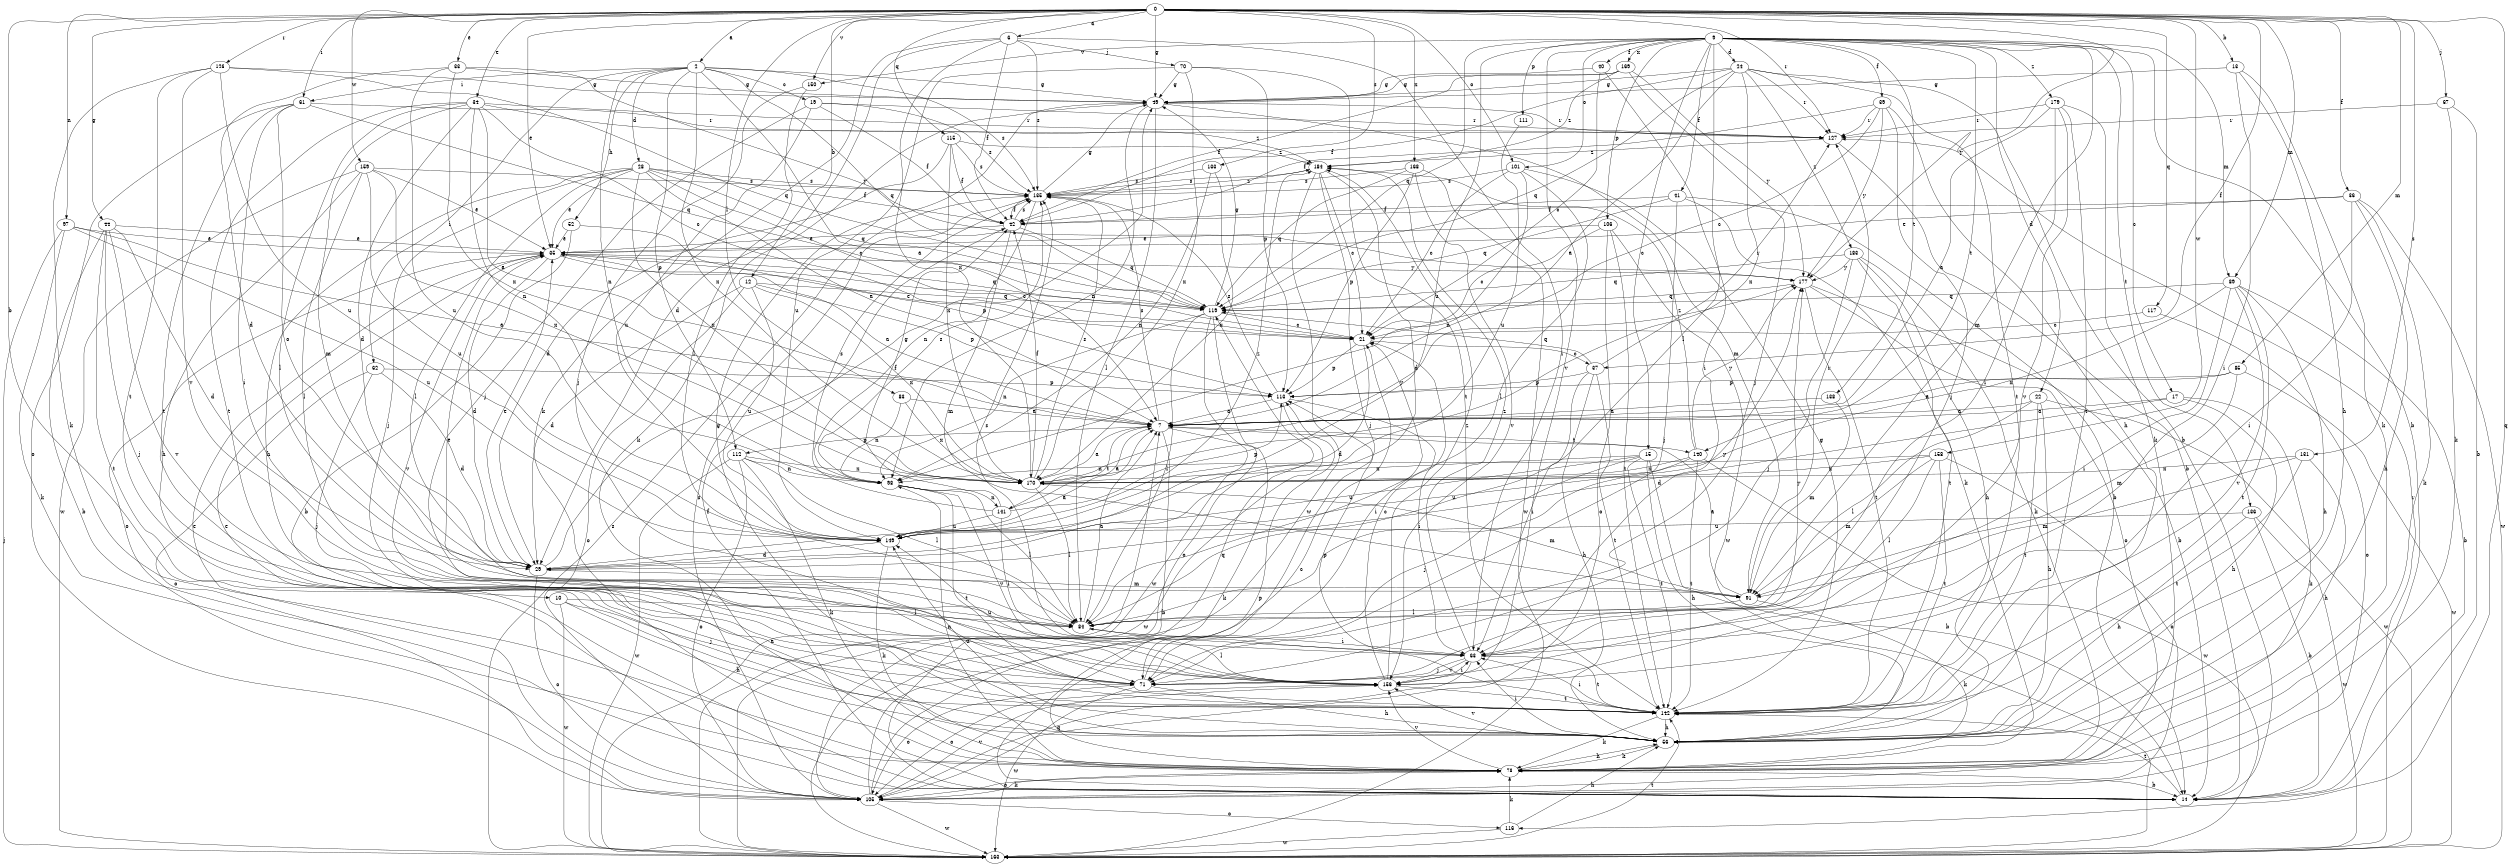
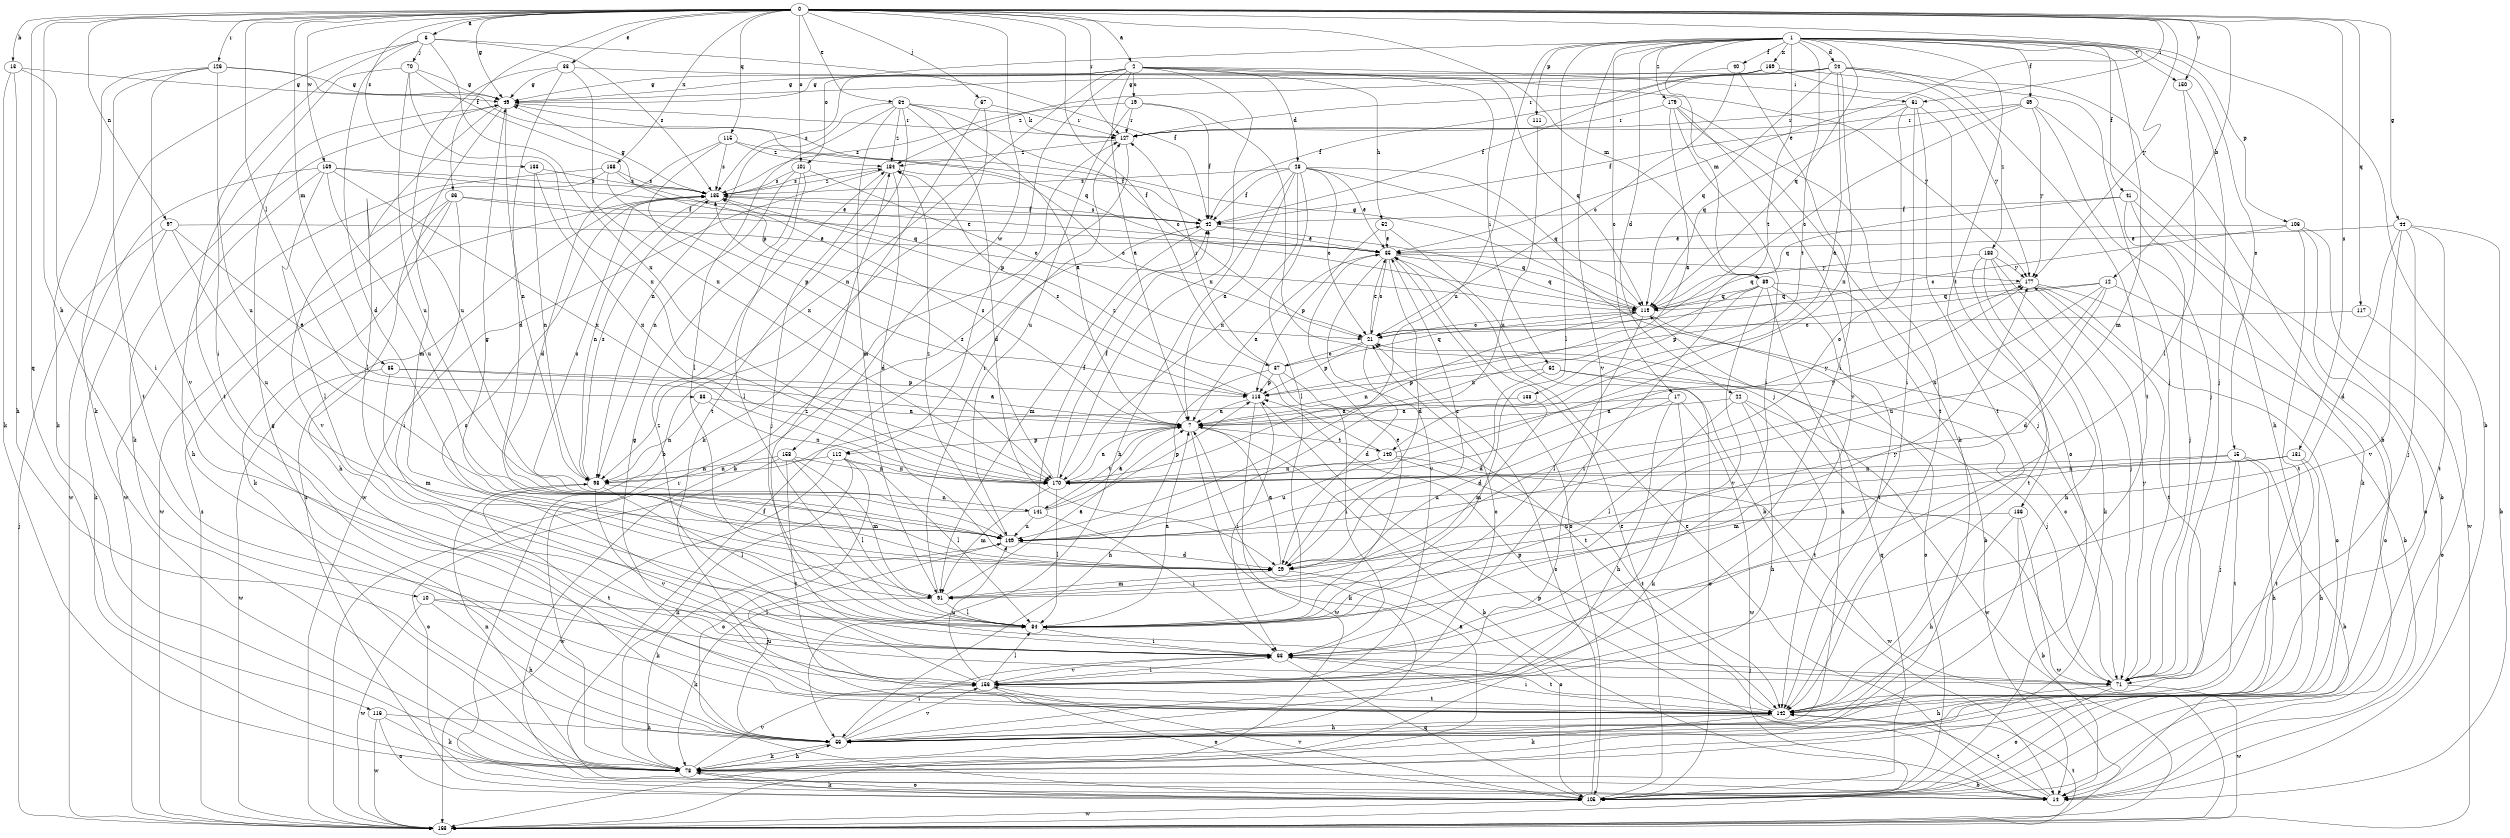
(1714, 38) -> (1792, 38)
(1029, 121) -> (1031, 121)
(1376, 512) -> (2066, 512)
(916, 639) -> (1437, 813)
(1188, 814) -> (654, 793)
